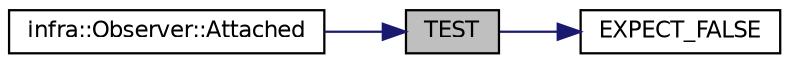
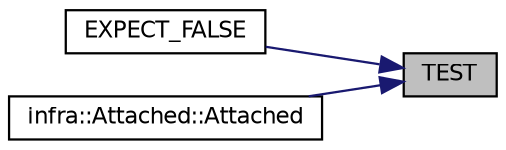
(167, 32) -> (166, 118)
(529, 32) -> (323, 56)
